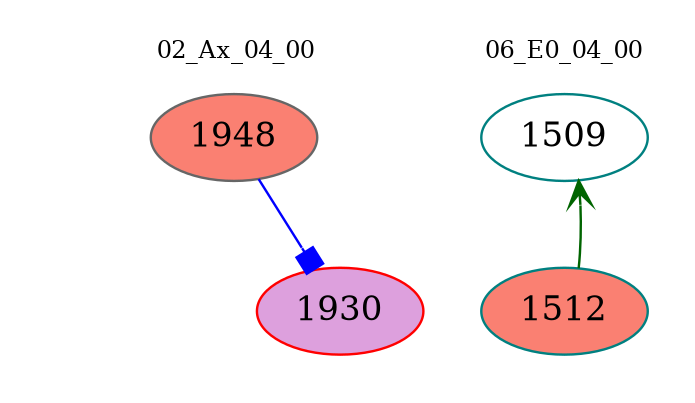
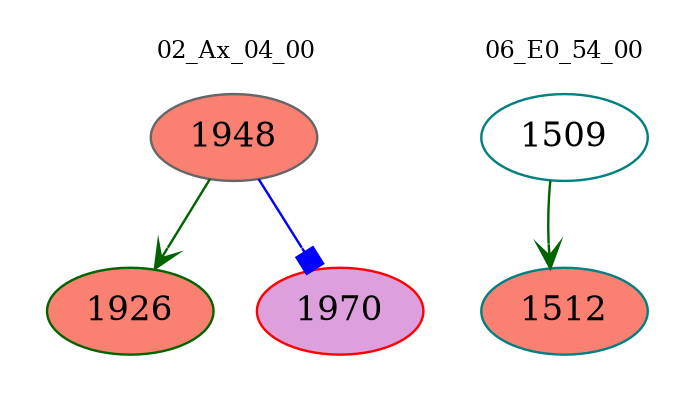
(565, 52) -> (565, 52)
(581, 237) -> (548, 212)
none -> (130, 311)
(340, 311) -> (340, 311)
